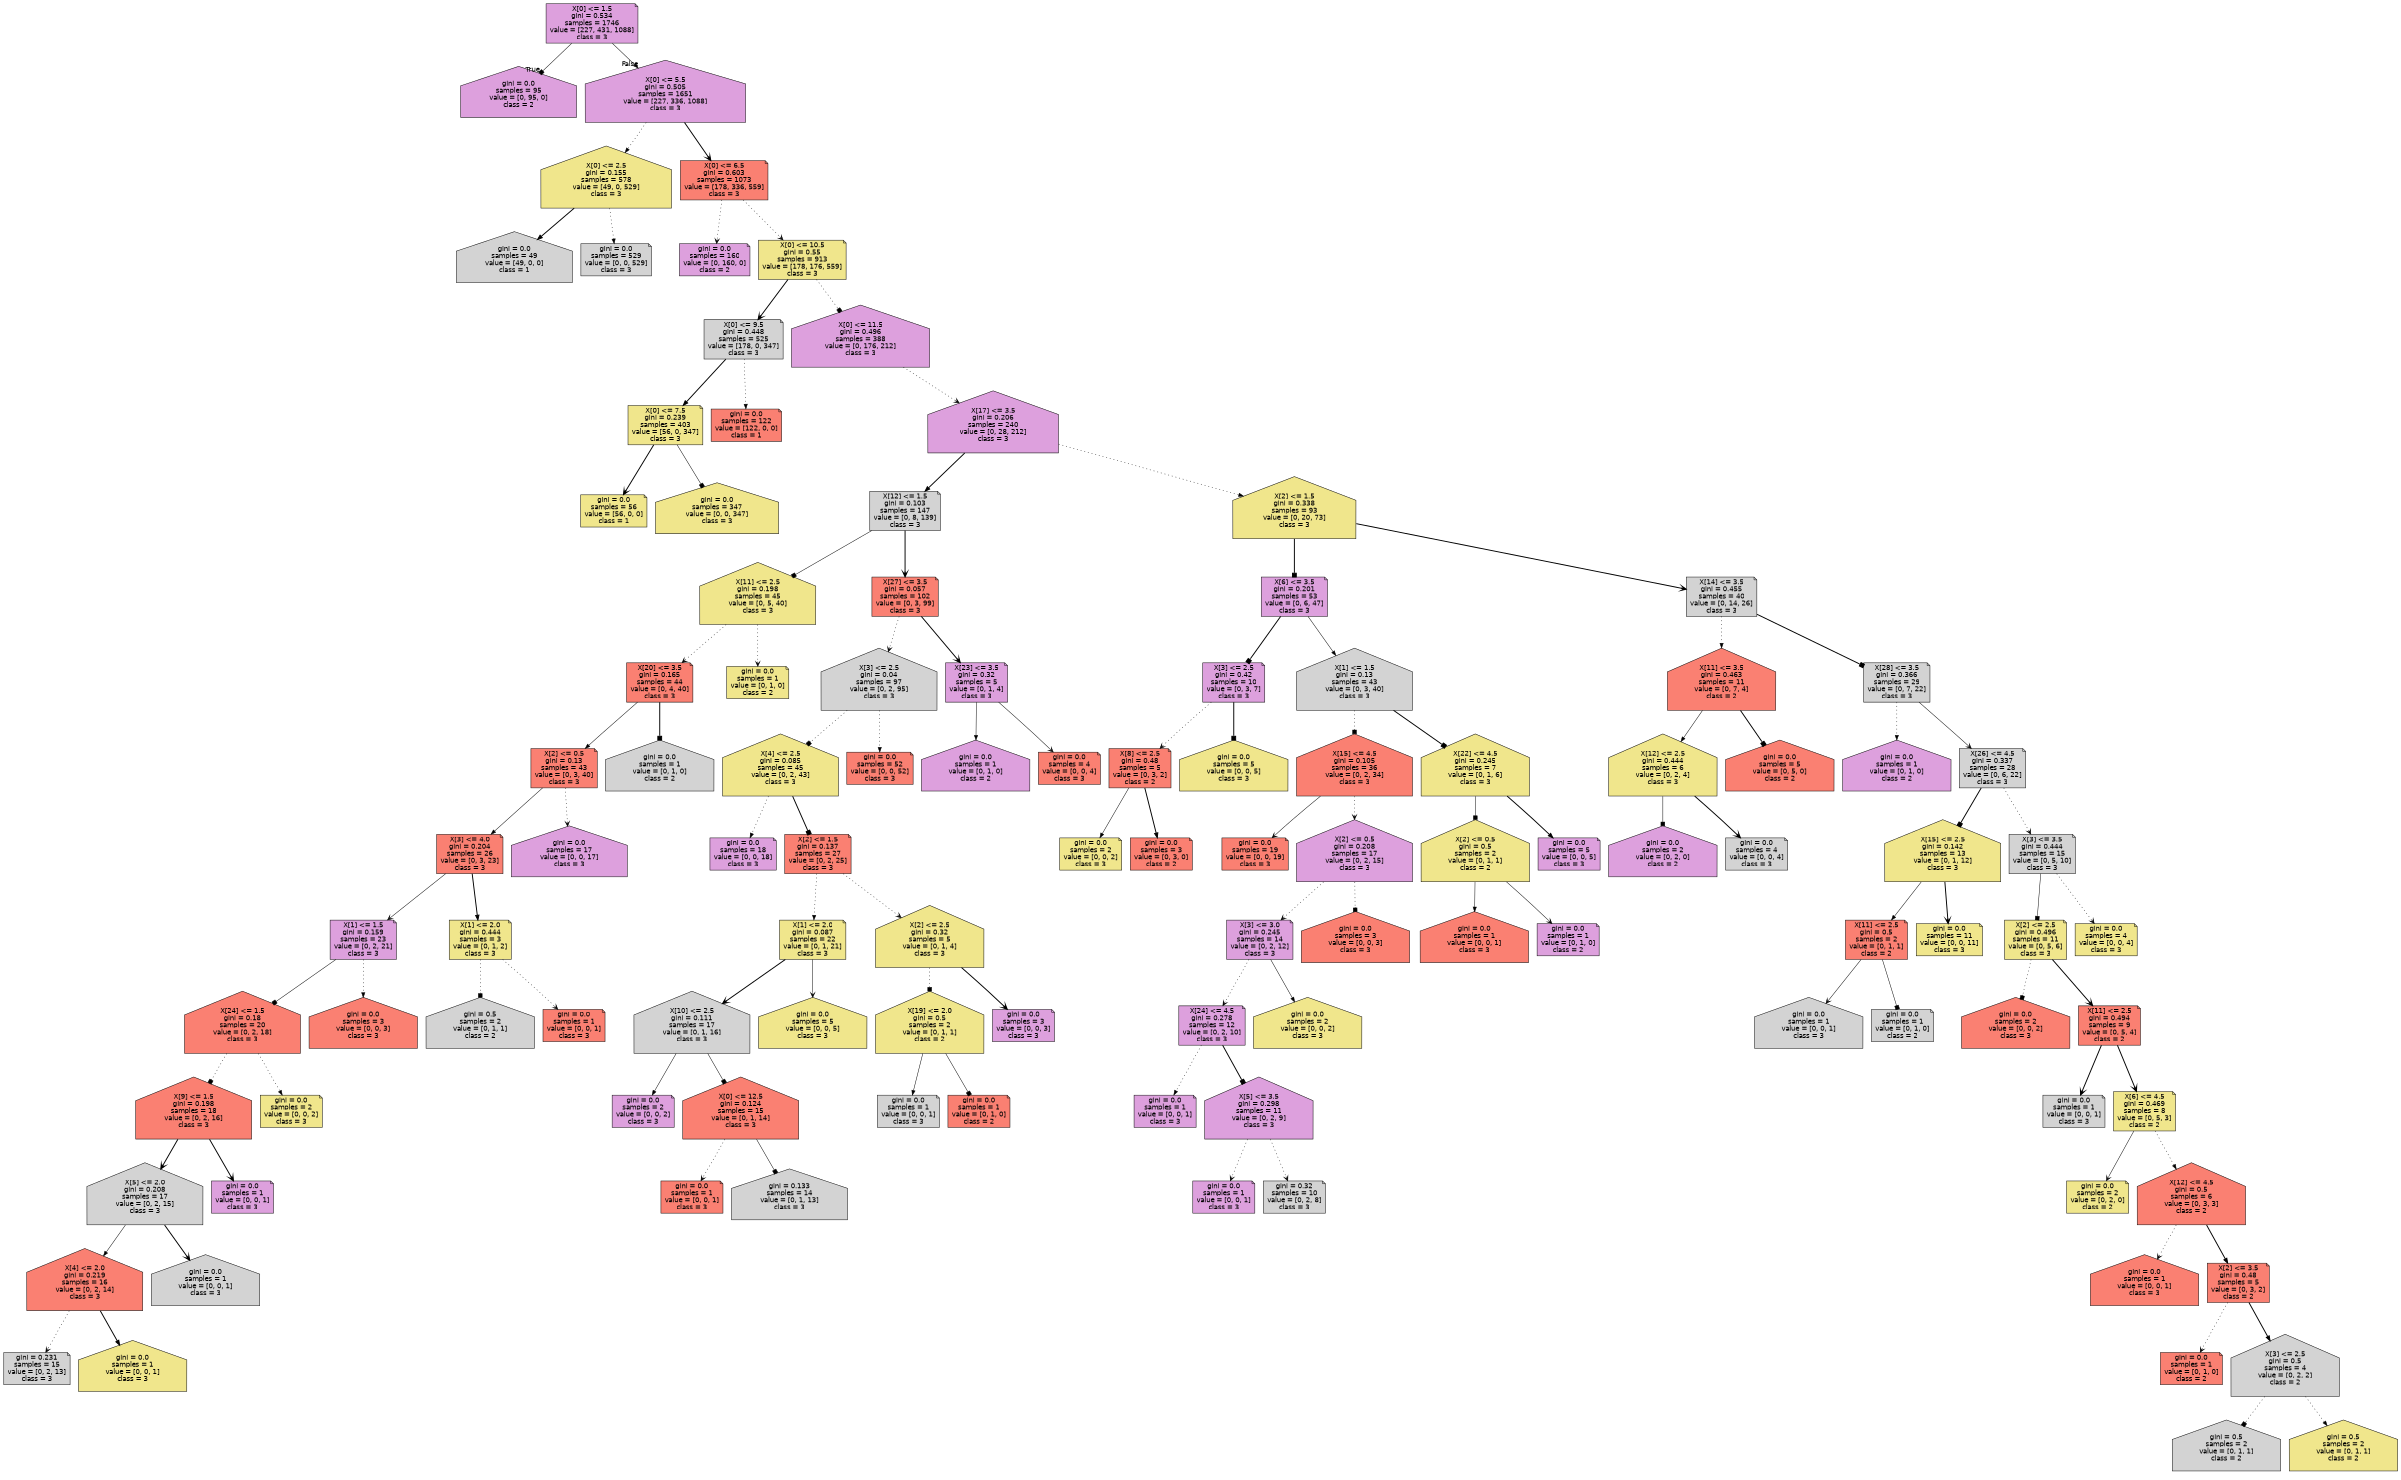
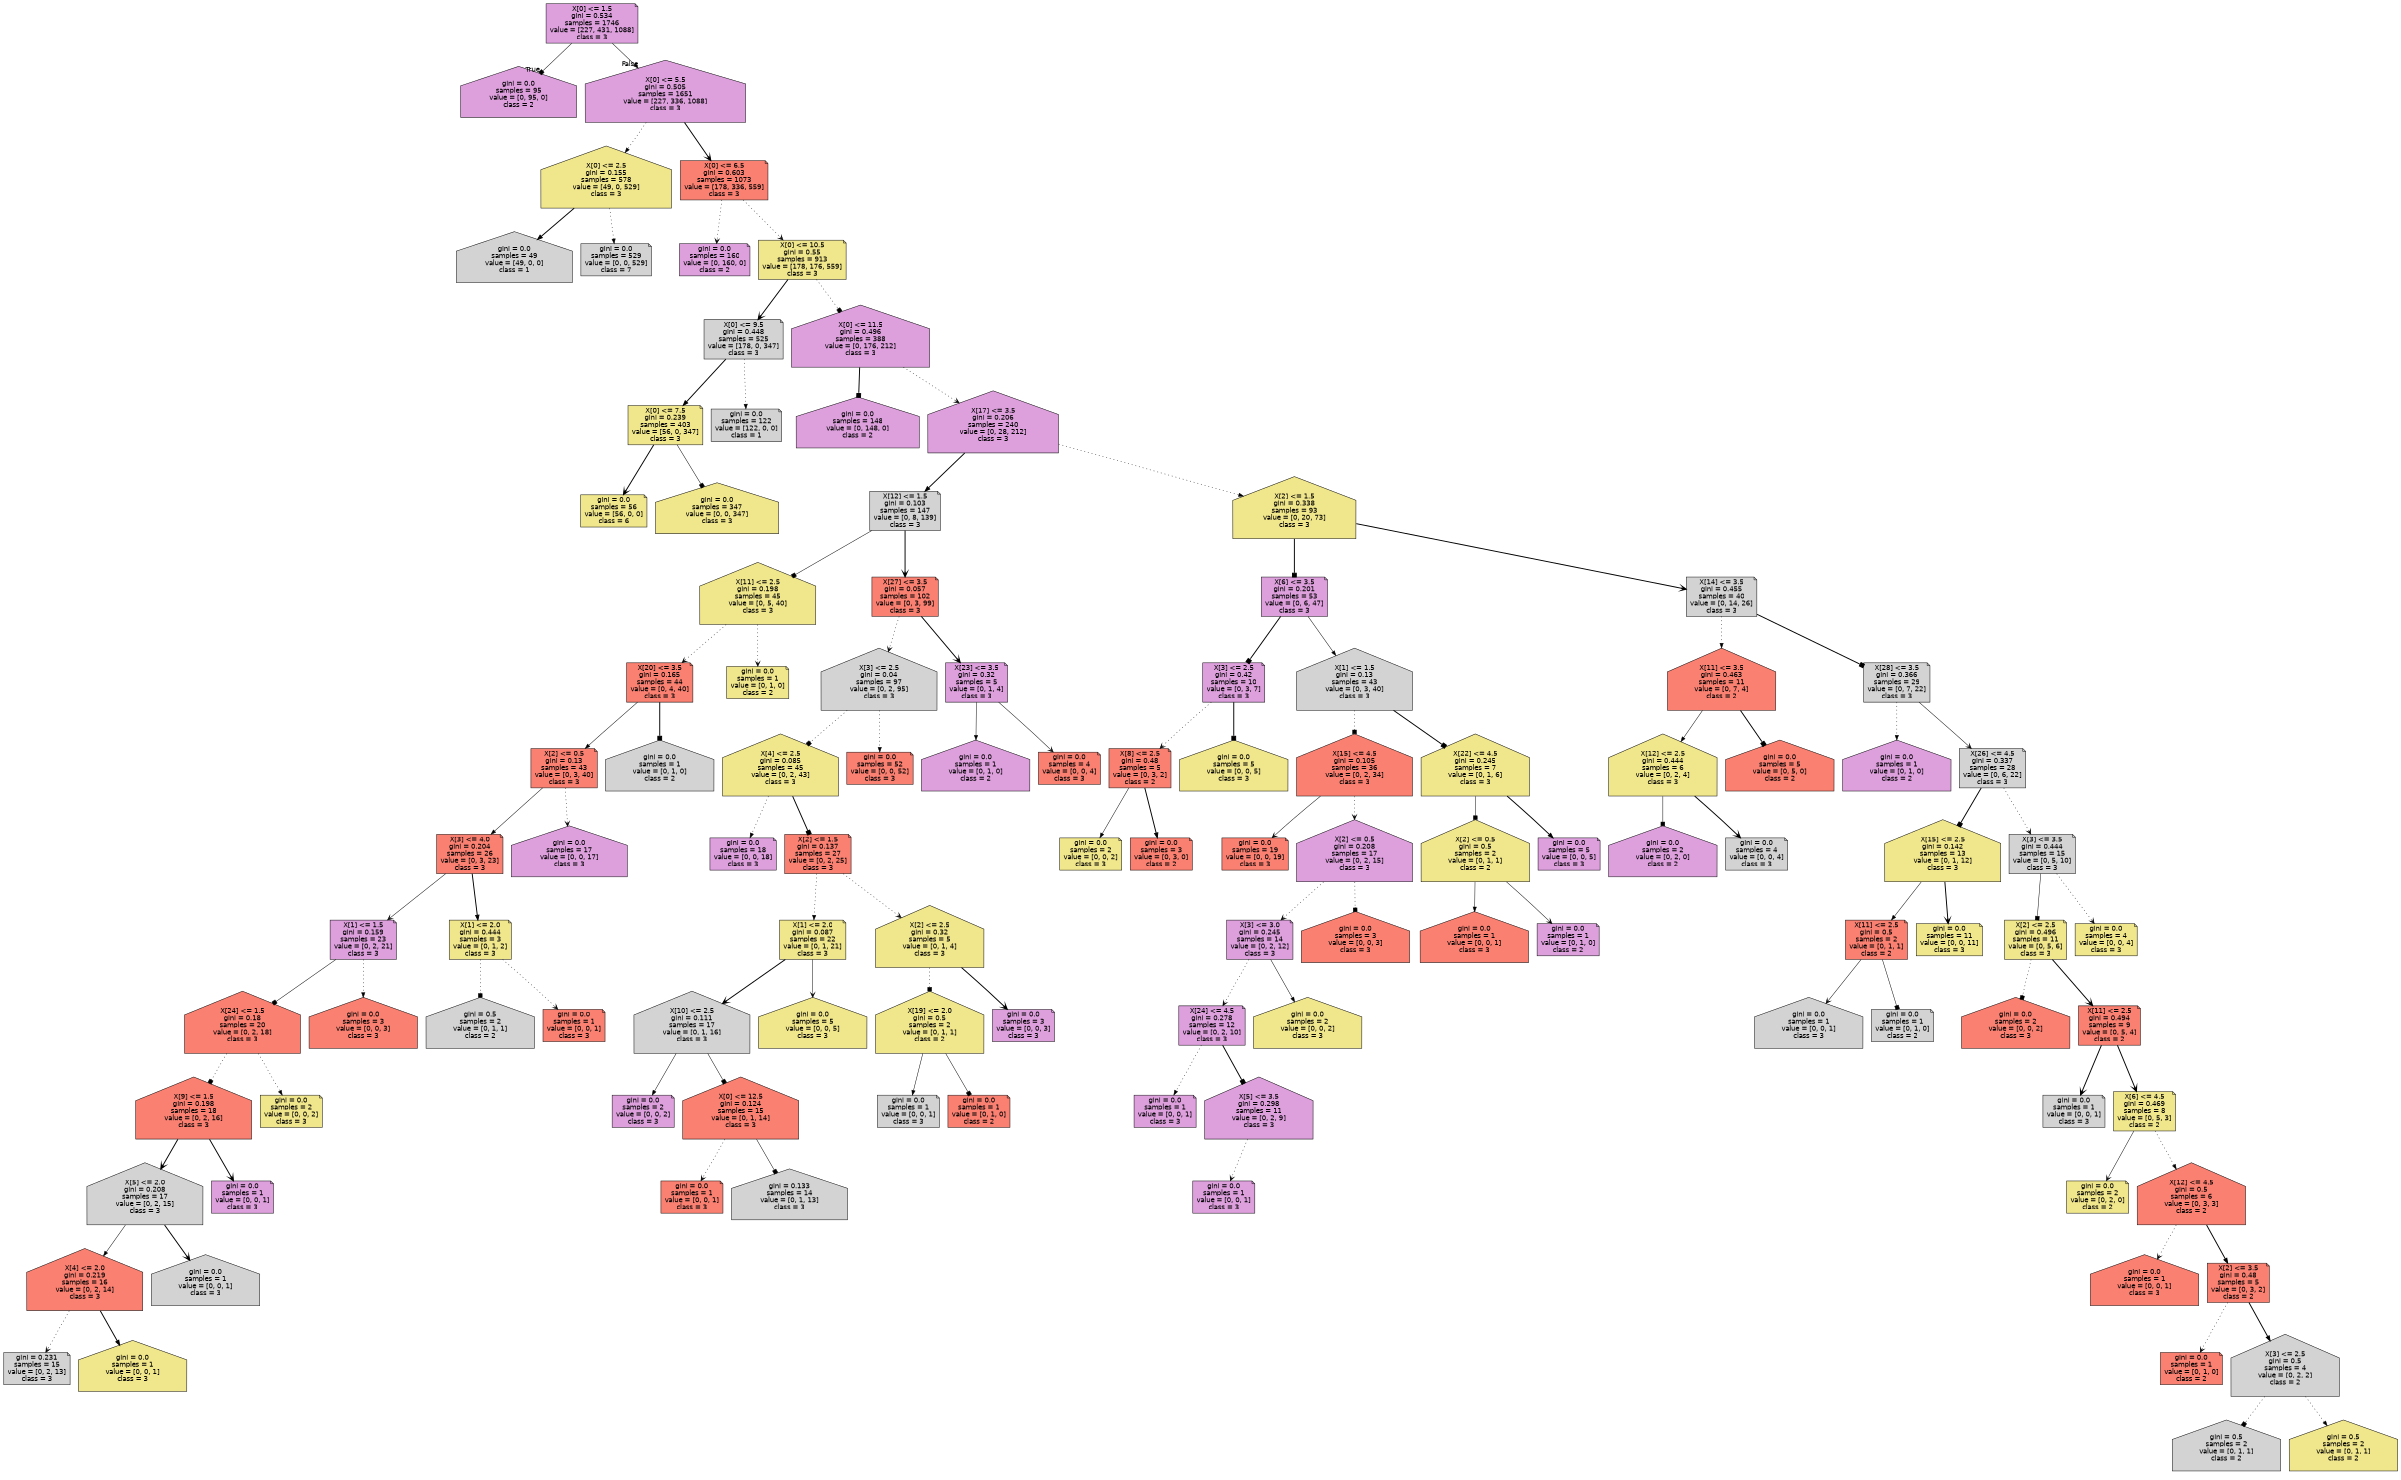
(616, 260) -> (616, 260)
(746, 425) -> (746, 425)
none -> (858, 425)
(614, 511) -> (614, 511)
(1294, 1197) -> none
